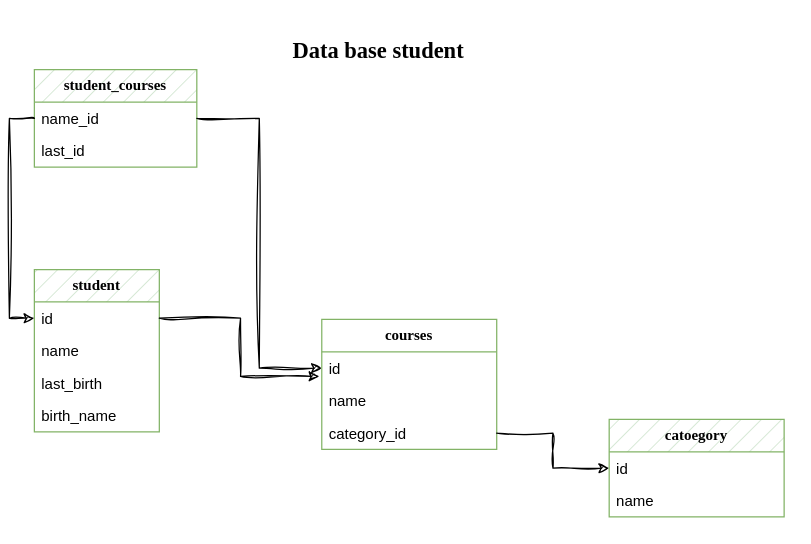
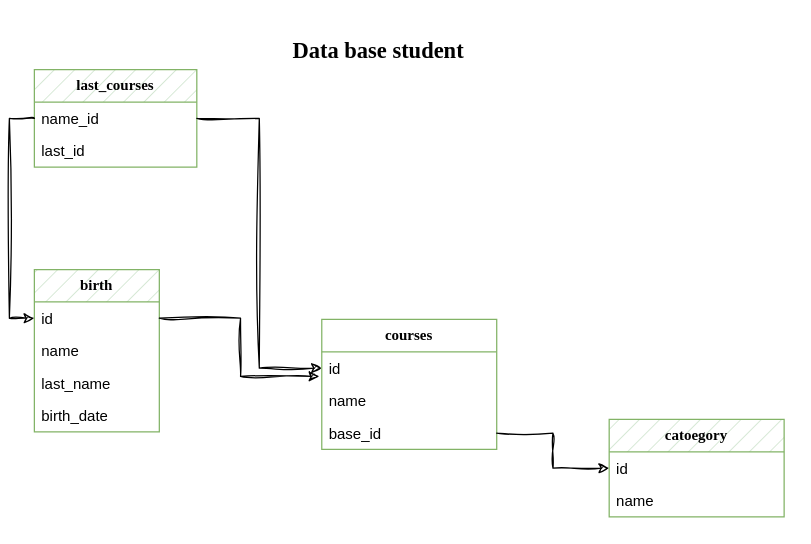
(116, 86) -> (116, 86)
(97, 286) -> (97, 286)
(80, 385) -> (78, 385)
(82, 417) -> (82, 417)
(374, 435) -> (357, 435)
